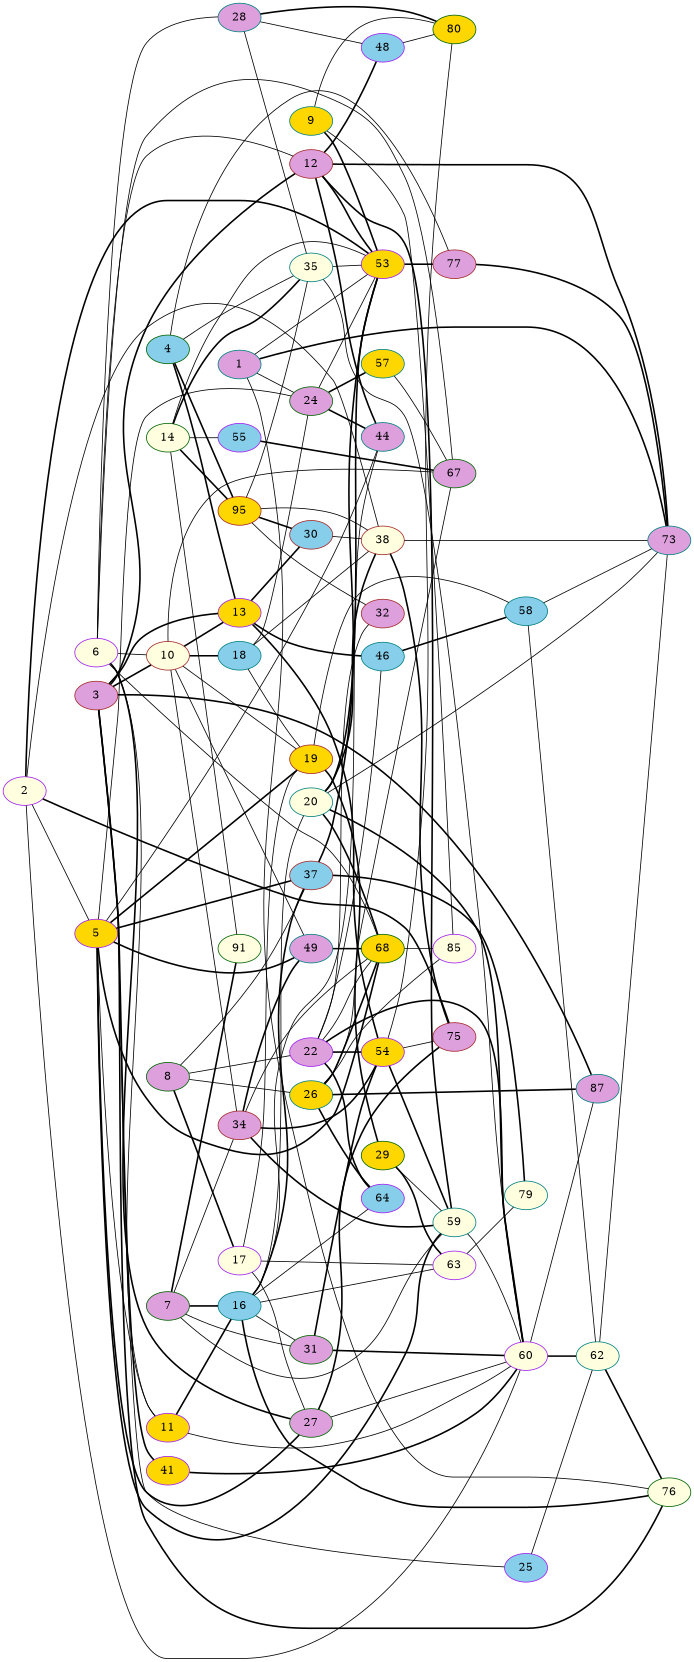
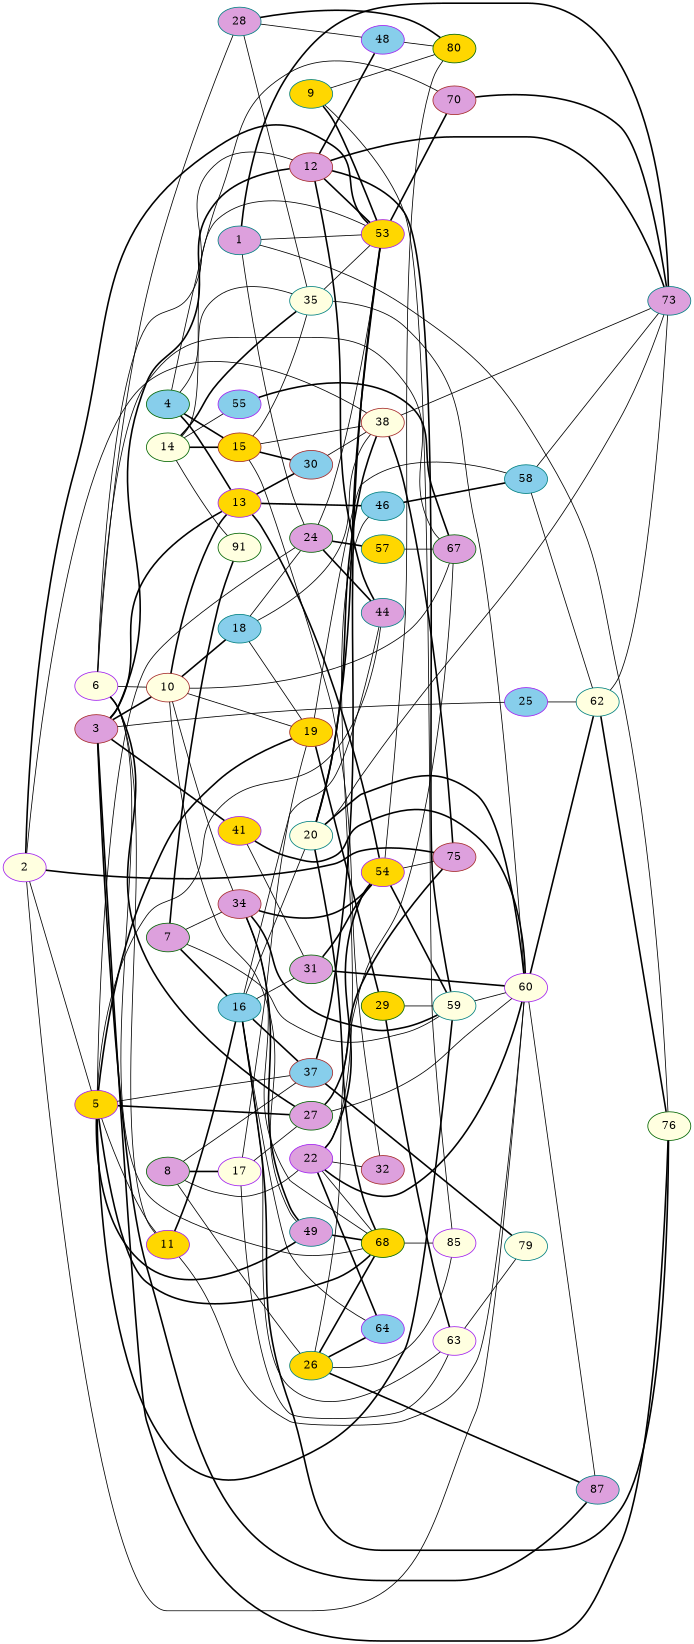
(454, 264) -> (454, 100)
(240, 511) -> (240, 447)
(199, 906) -> (204, 1088)
(237, 1333) -> (267, 883)
